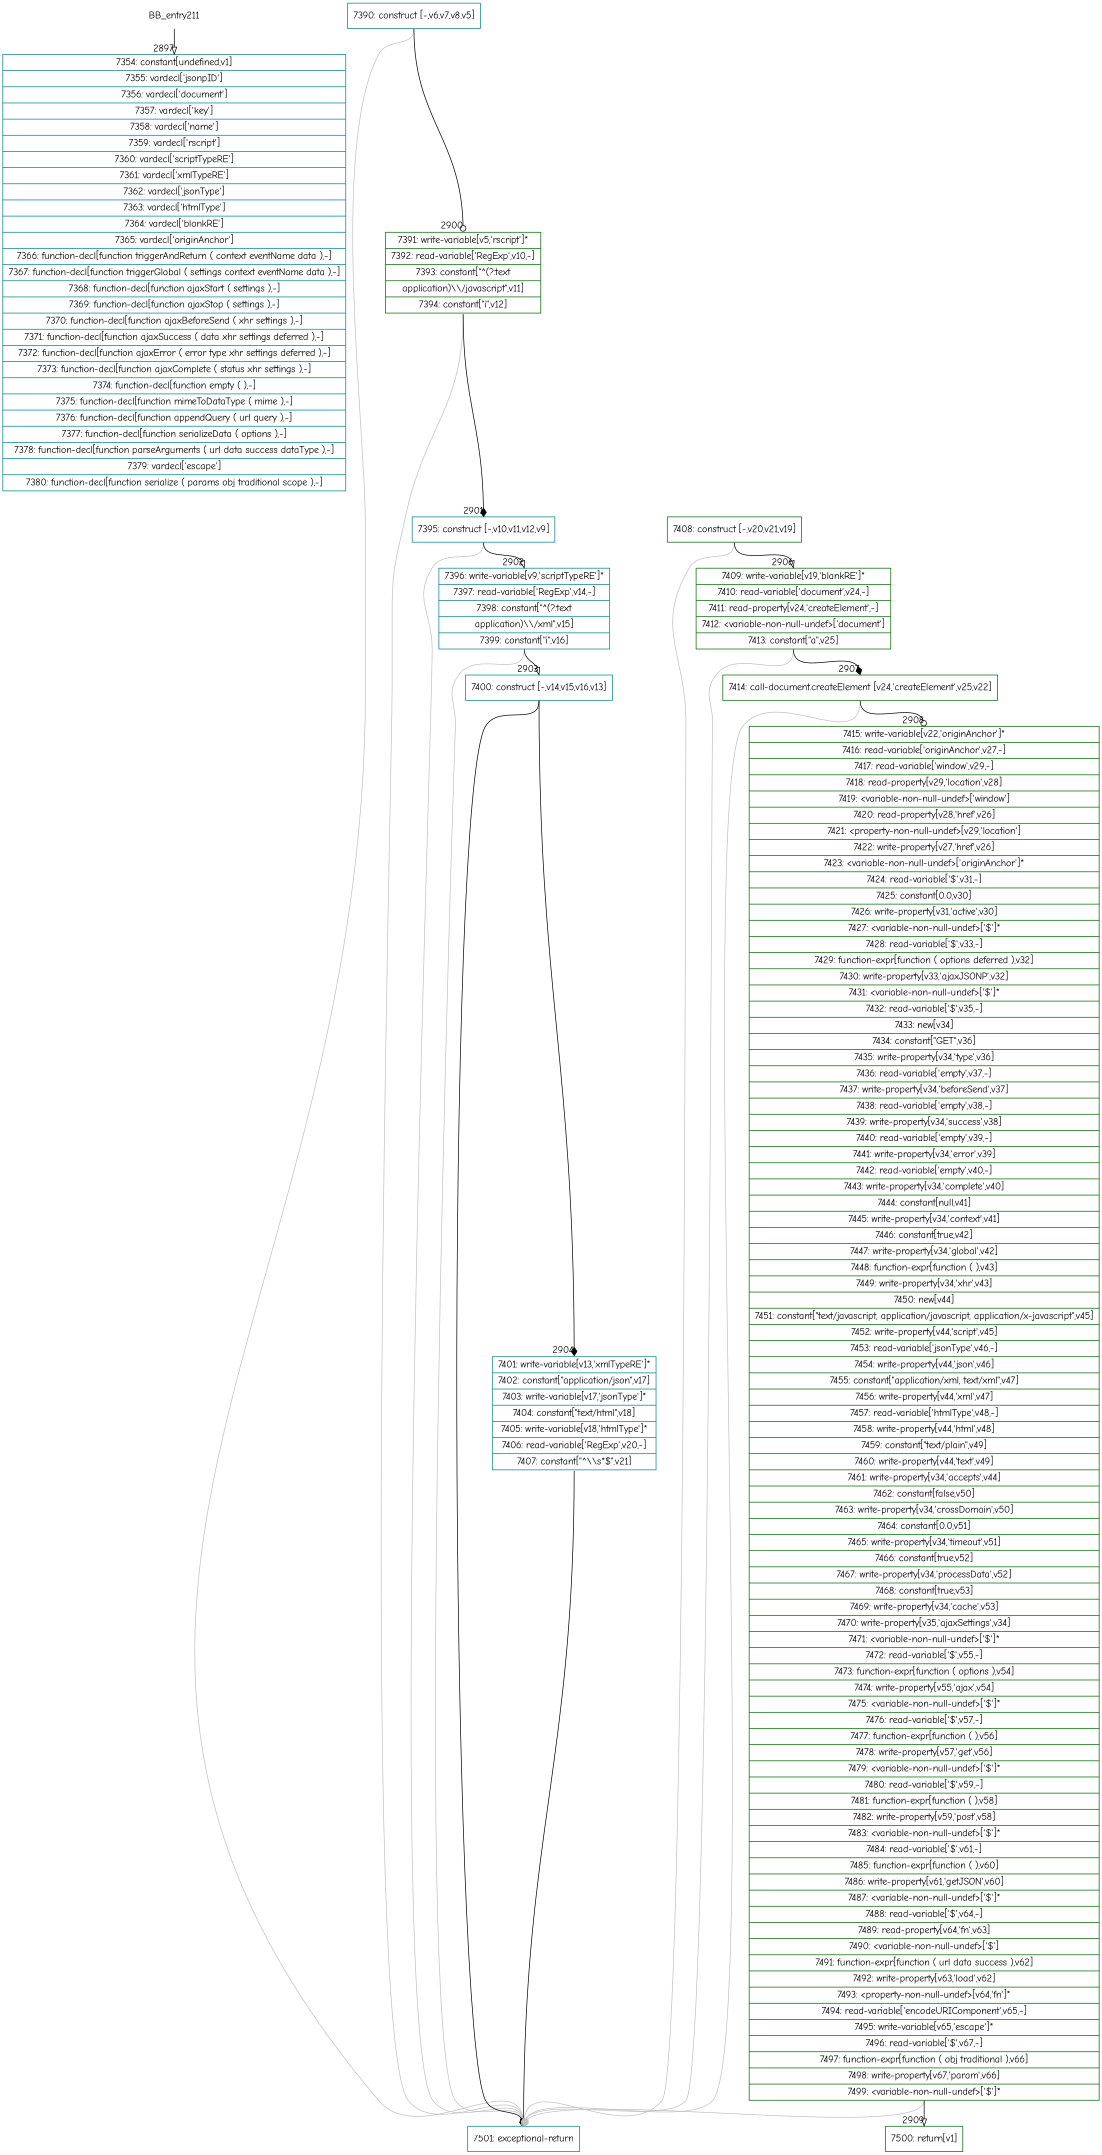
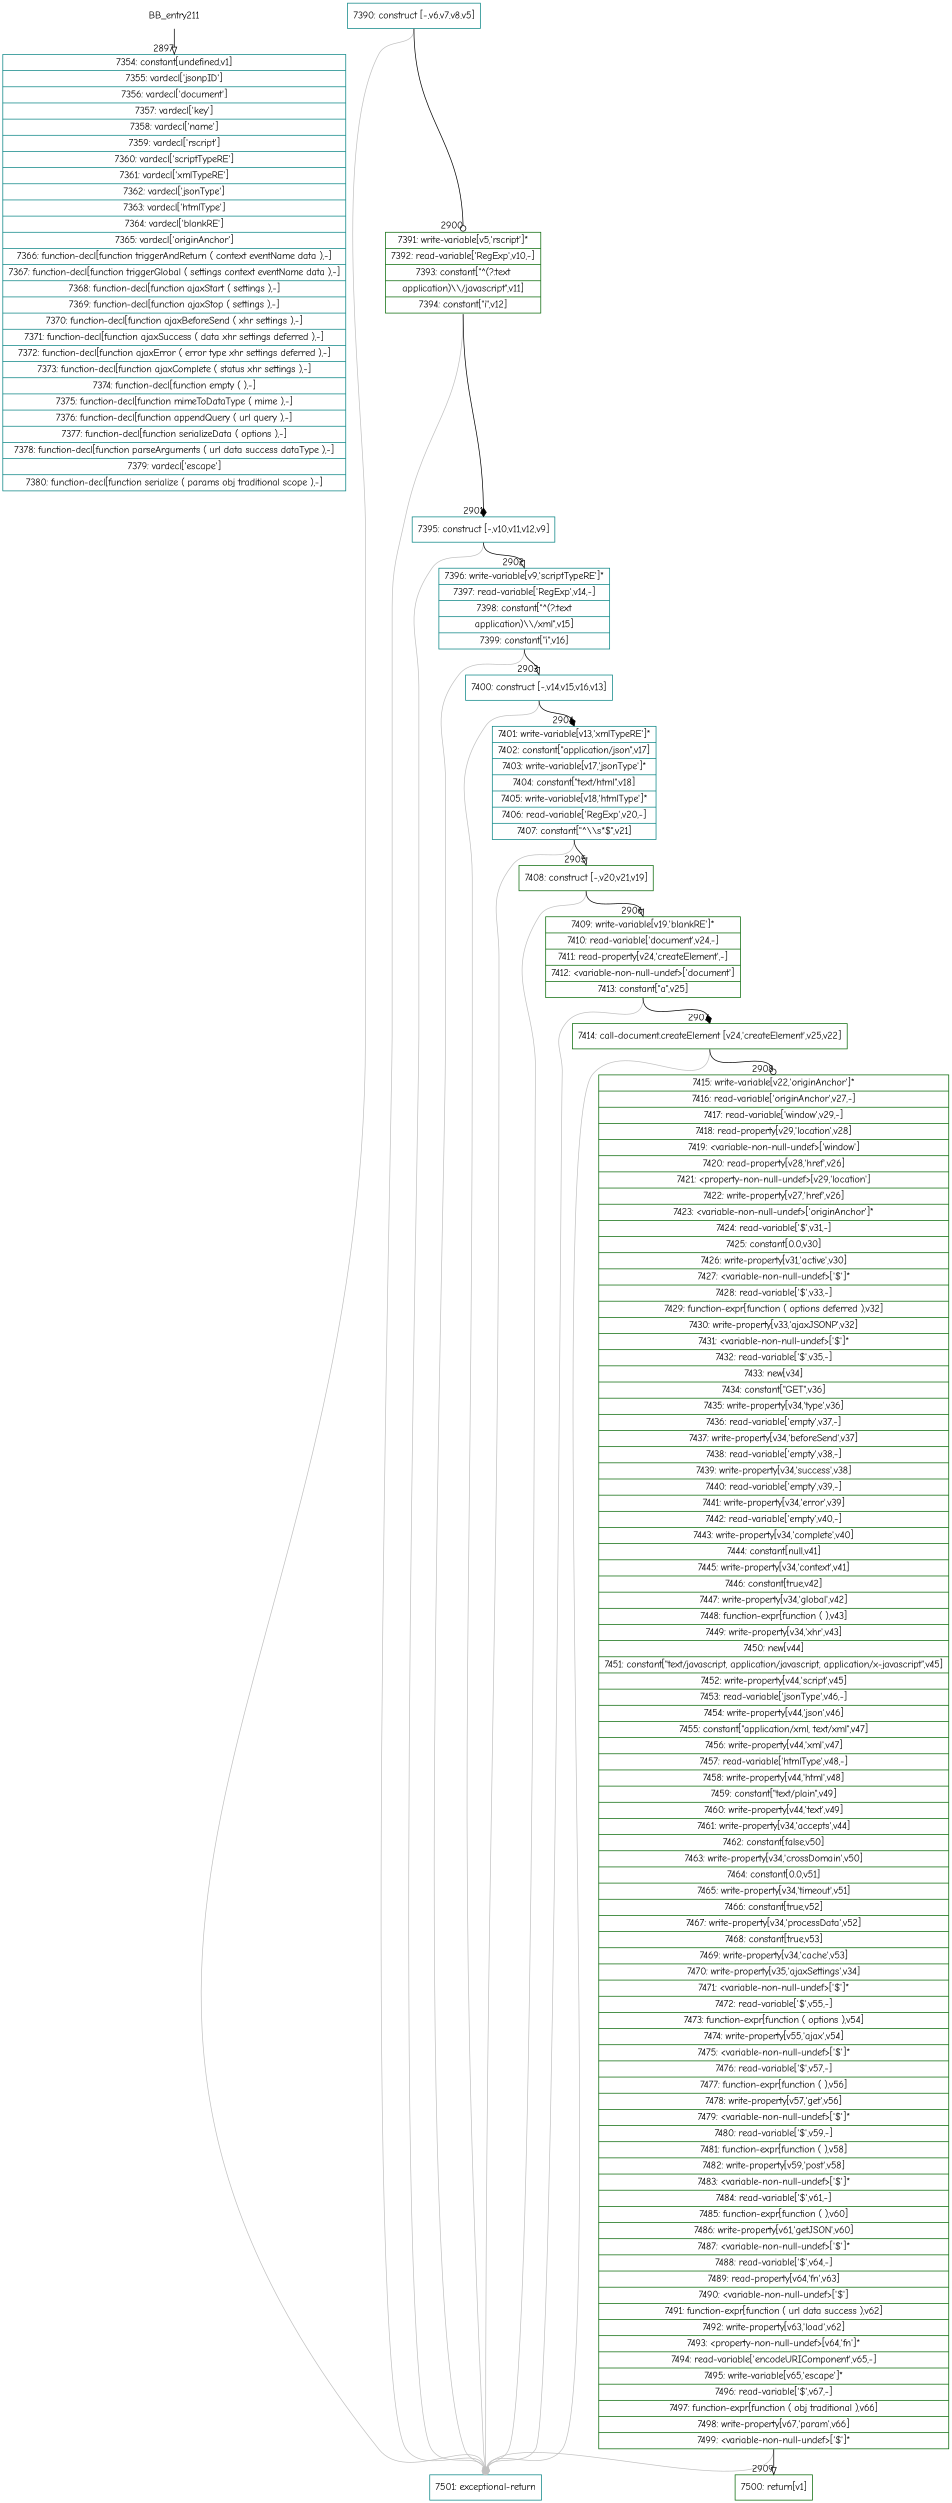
none -> (578, 850)
(457, 1401) -> (469, 1561)
(549, 1796) -> (494, 1628)
